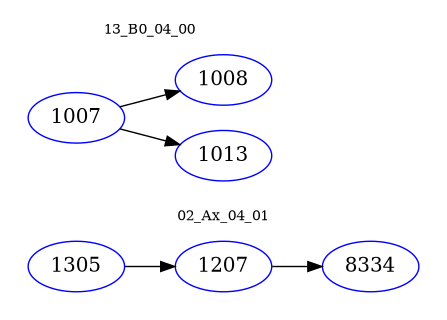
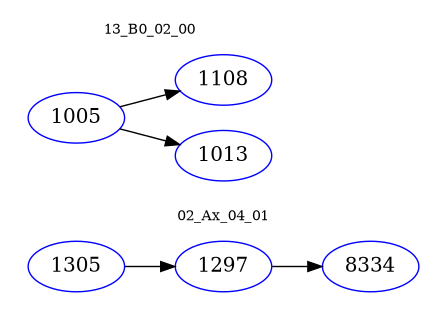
(150, 30) -> (150, 30)
(224, 80) -> (224, 80)
(76, 118) -> (76, 118)
(224, 267) -> (224, 267)
